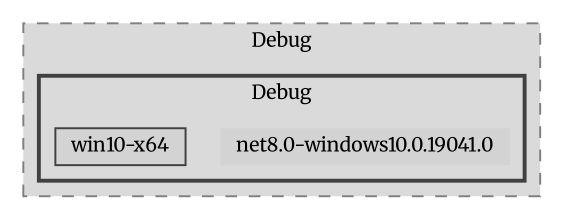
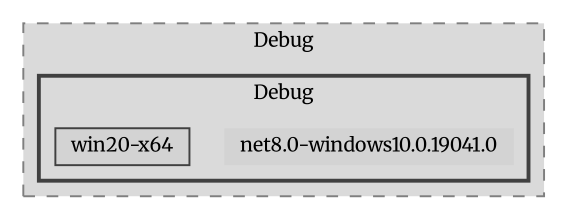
(120, 147) -> (122, 147)
